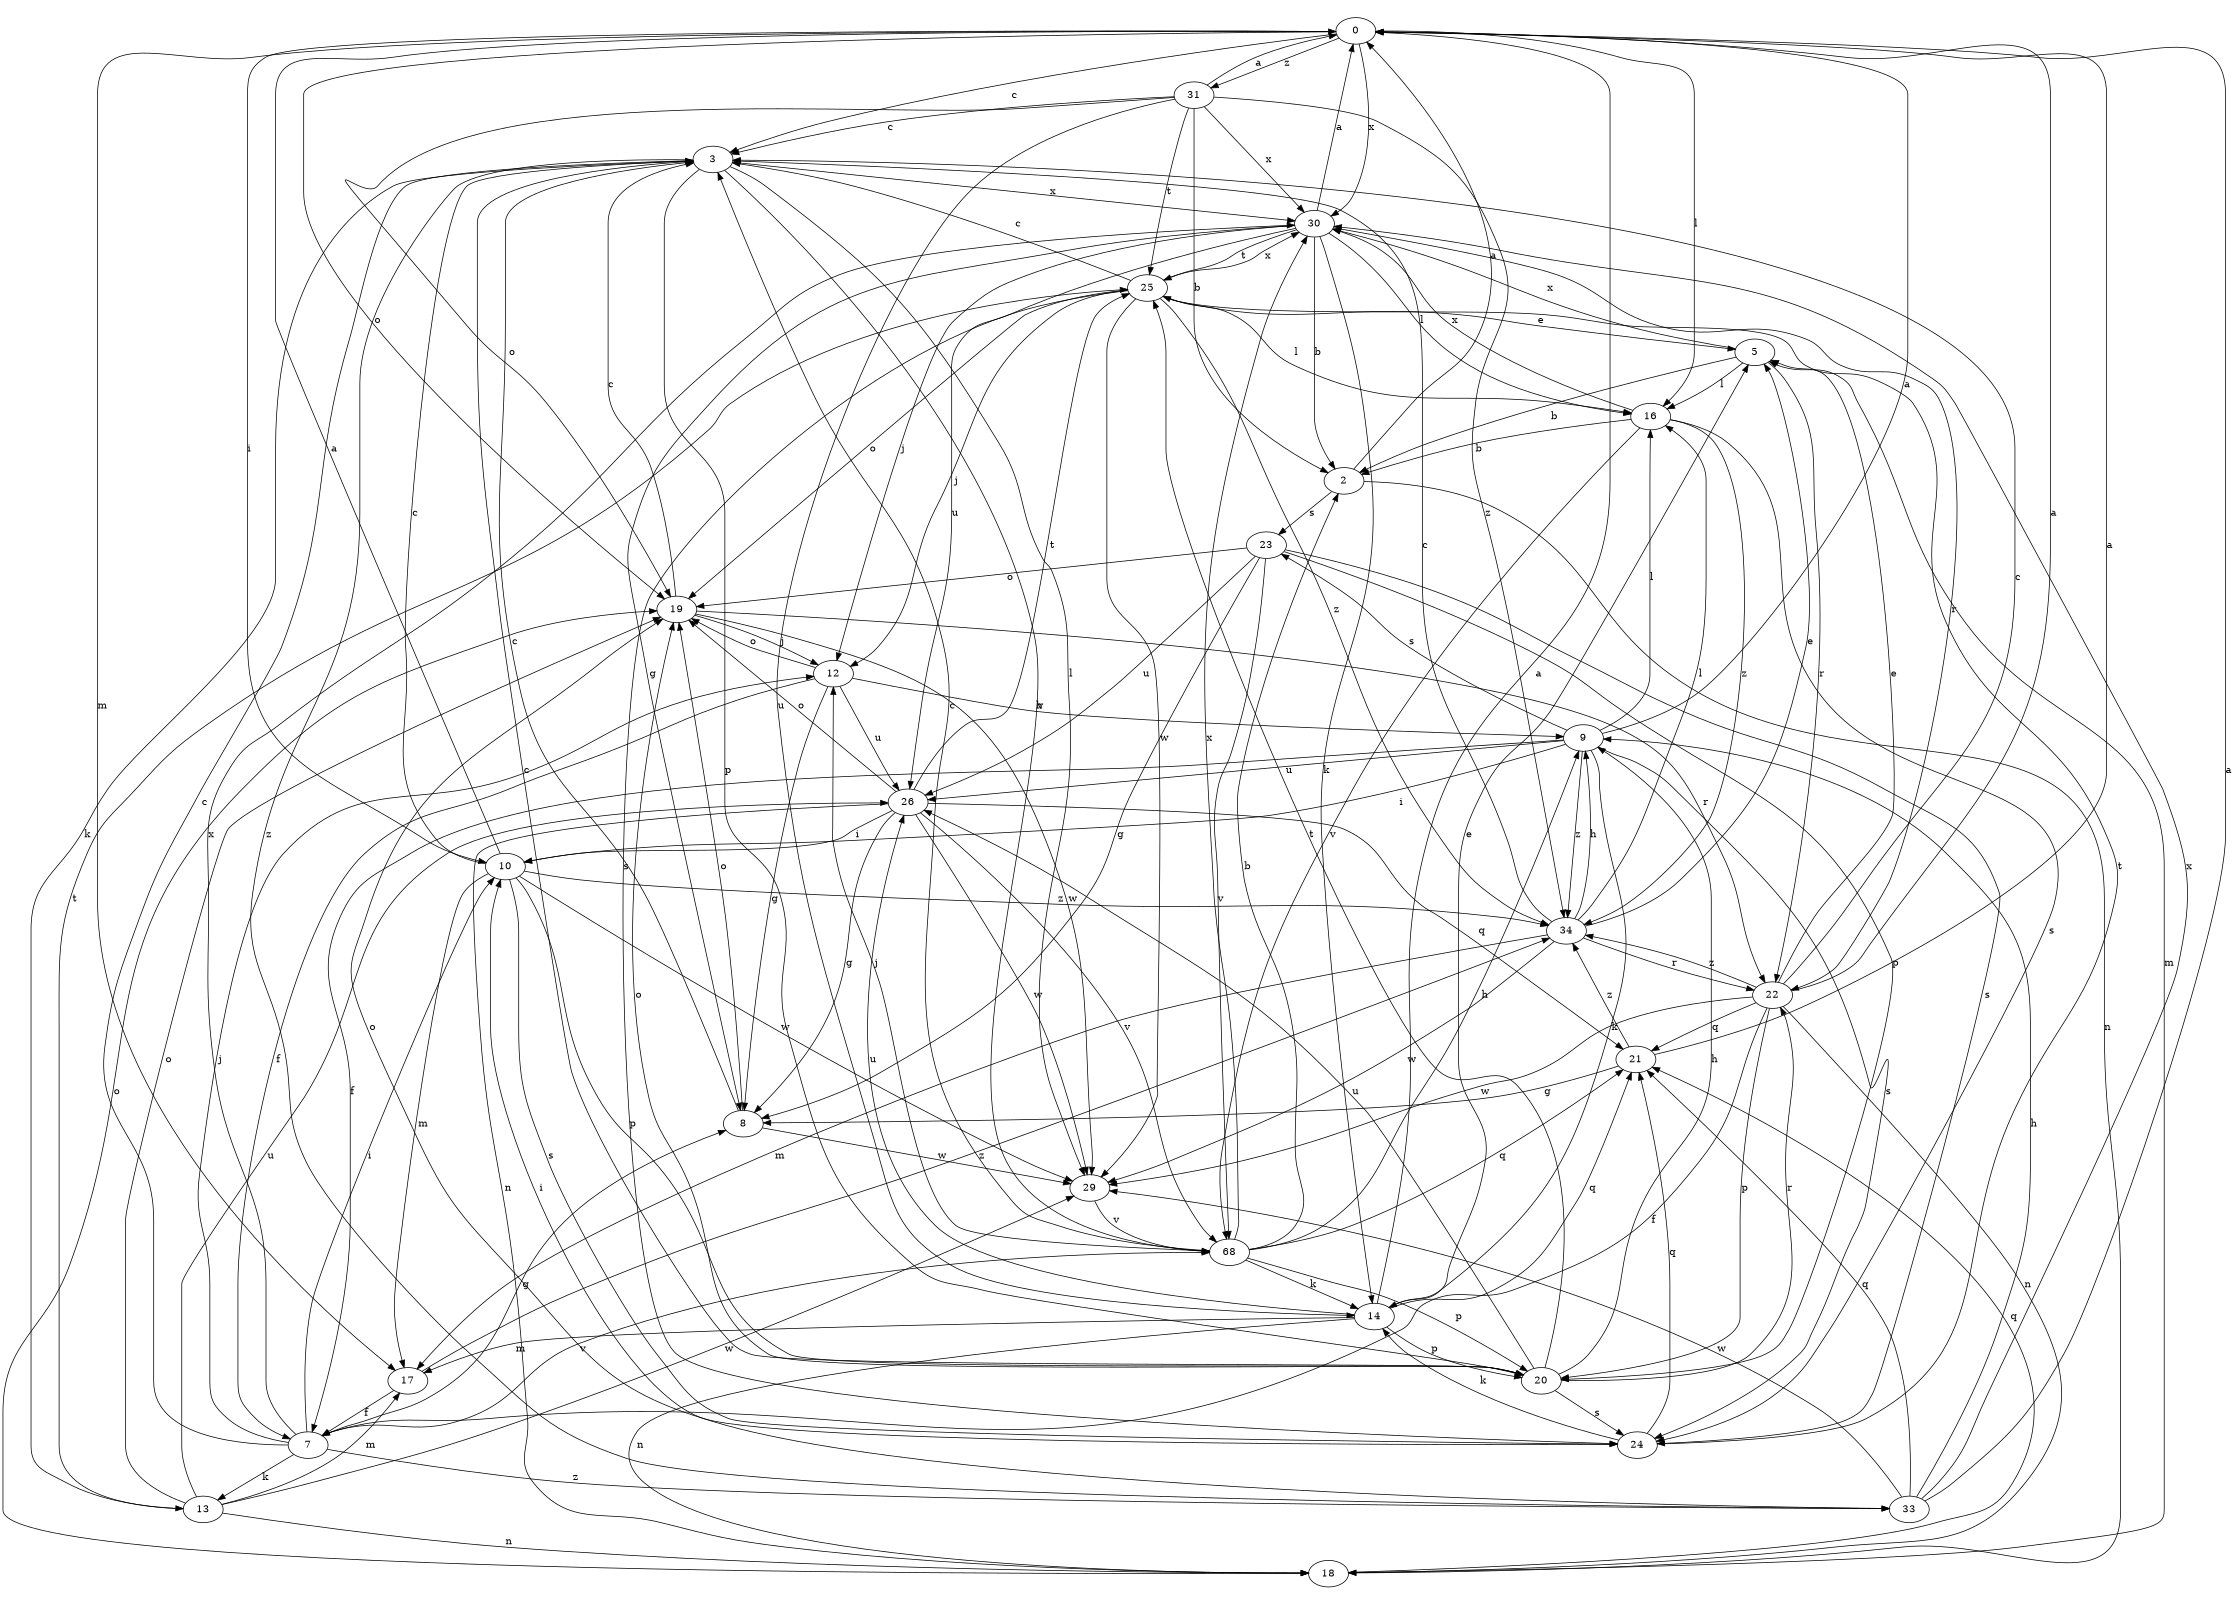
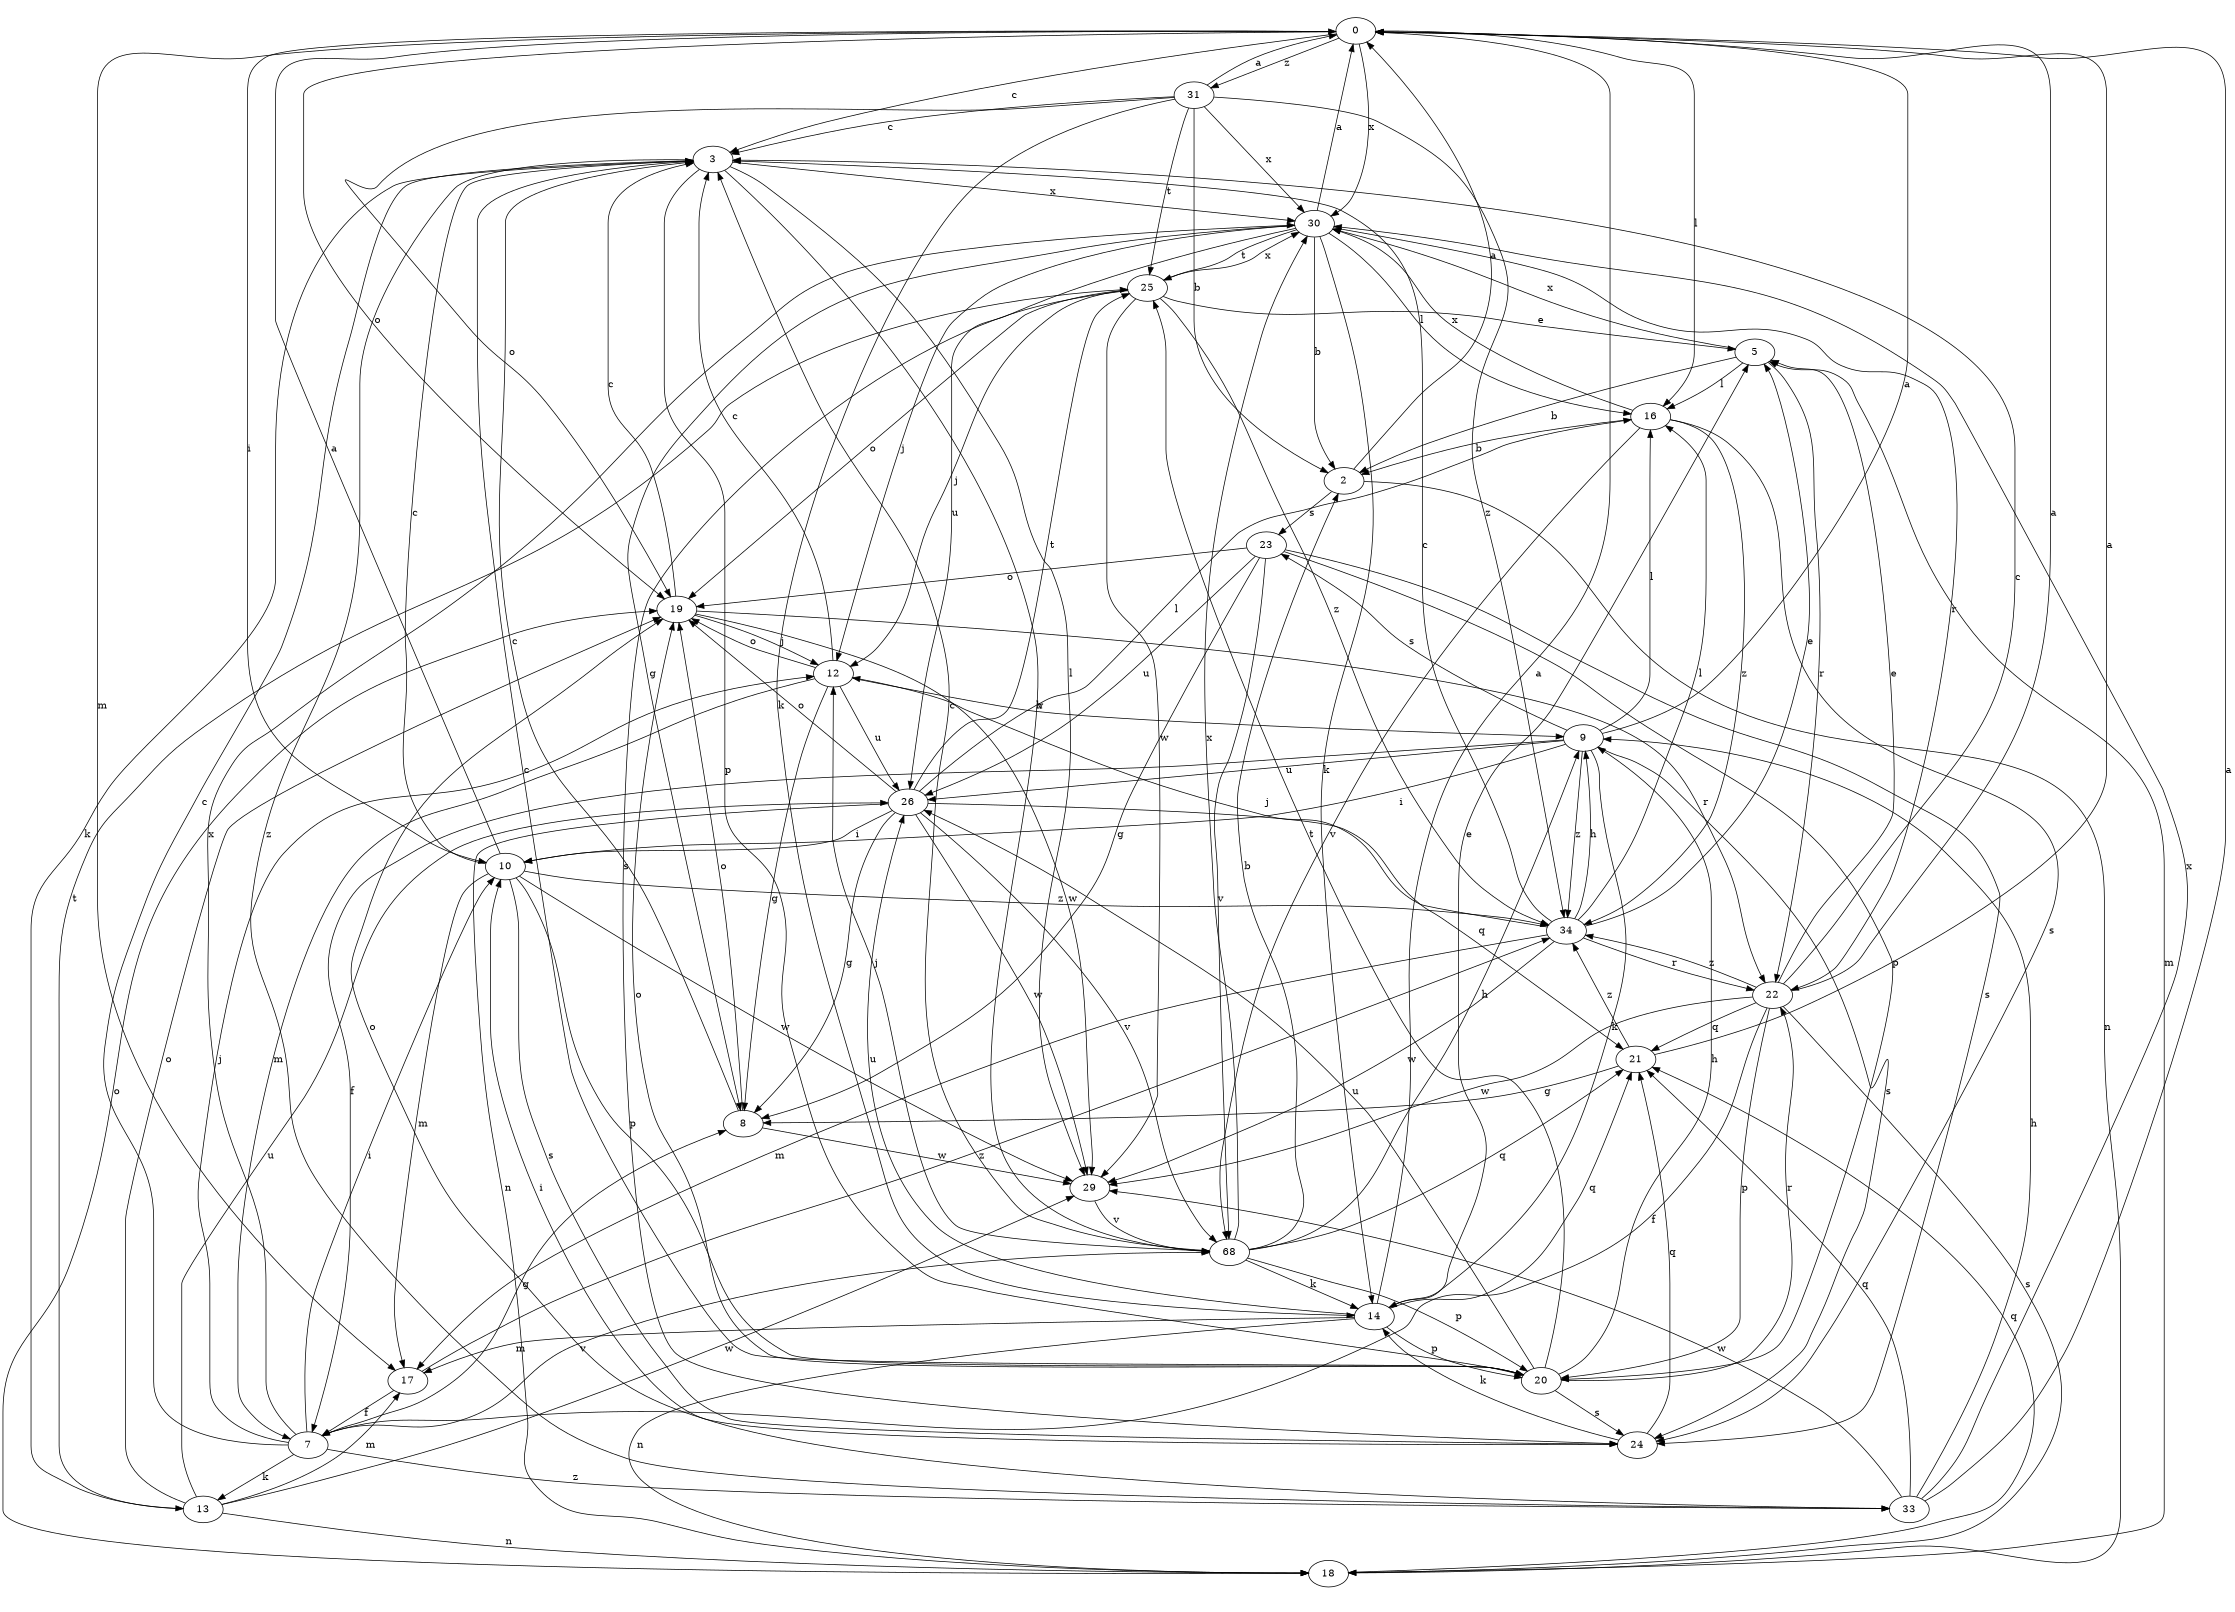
(939, 211) -> (732, 430)
(1381, 393) -> (1234, 537)
(1983, 683) -> none
(781, 706) -> (781, 706)
none -> (1230, 806)
(279, 1059) -> (279, 1059)
(2028, 1284) -> (2028, 1284)
